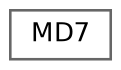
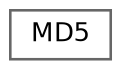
(61, 35) -> (61, 35)
